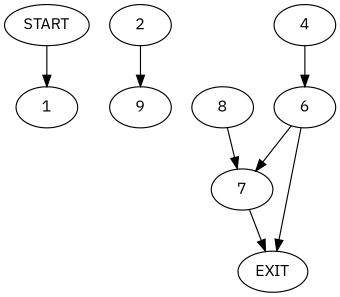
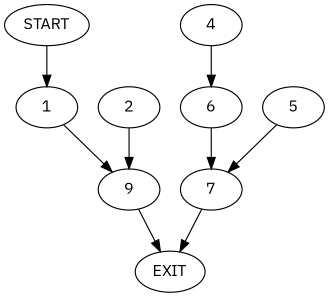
(223, 107) -> (293, 107)
none -> (84, 144)
(290, 184) -> (147, 225)
